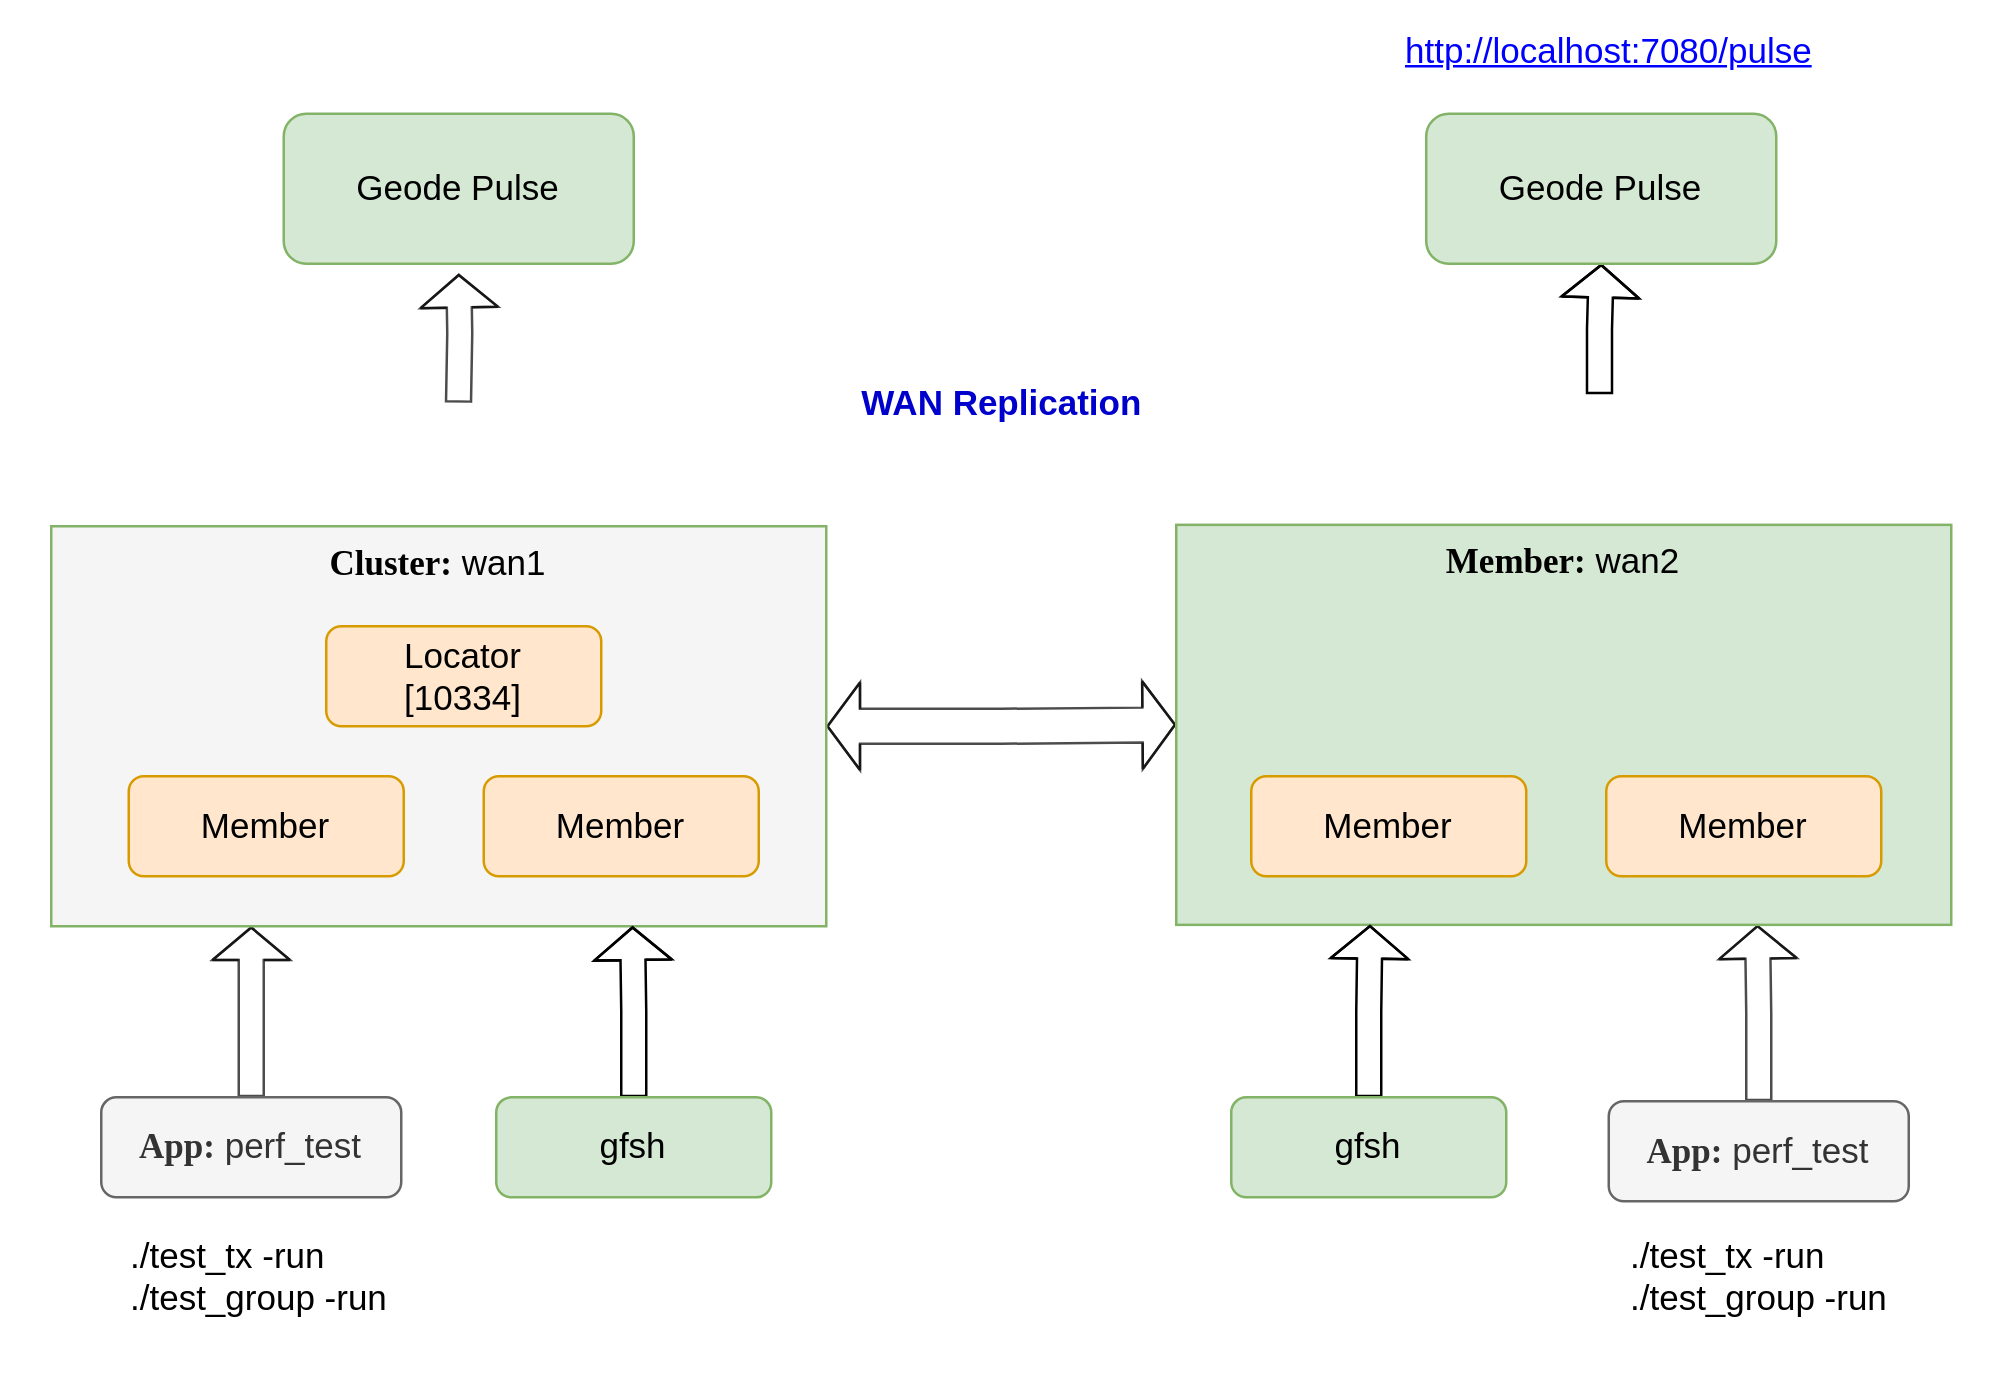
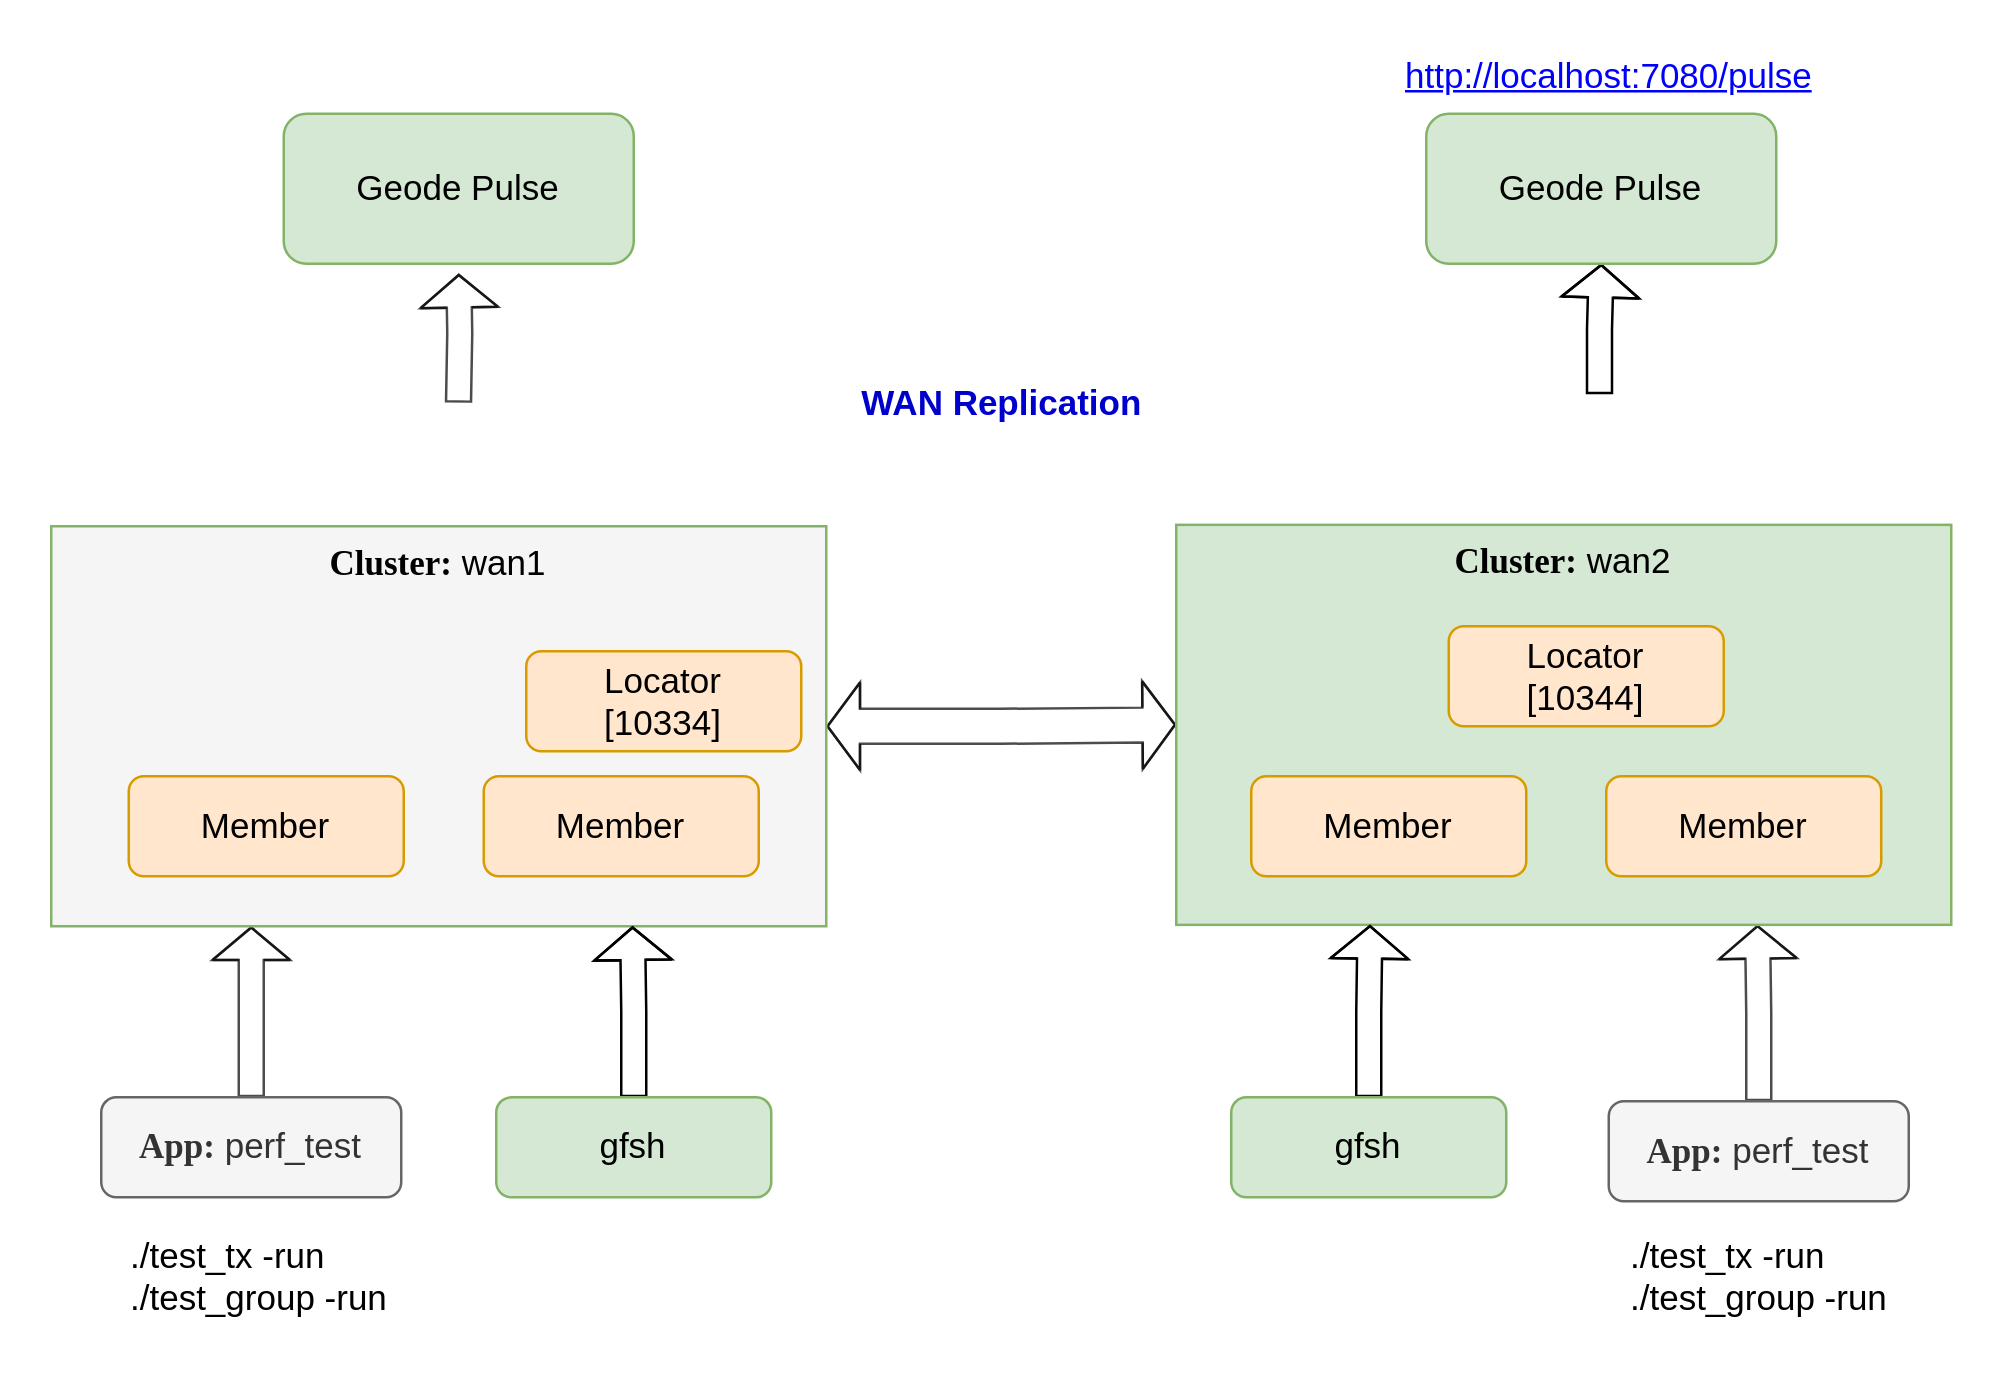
(1626, 51) -> (1626, 76)
(1564, 562) -> (1564, 562)
(464, 676) -> (664, 701)
none -> (1586, 676)
